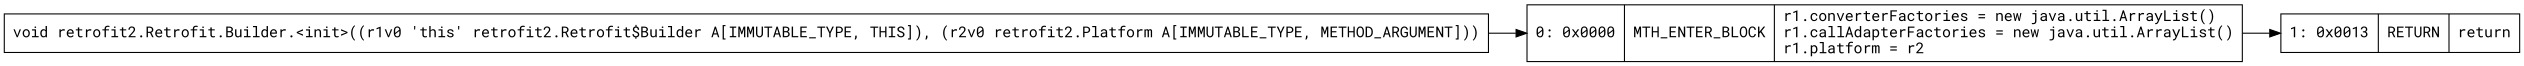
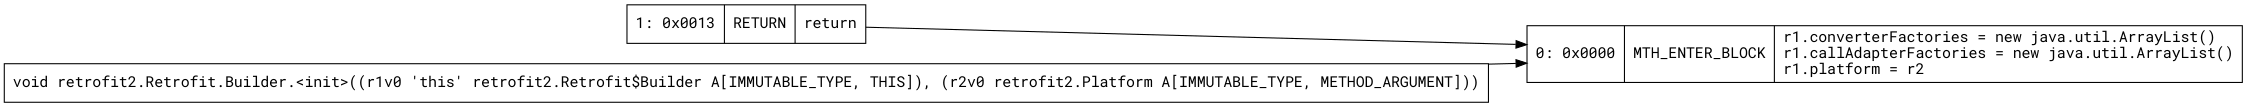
(2256, 33) -> (1191, 36)
